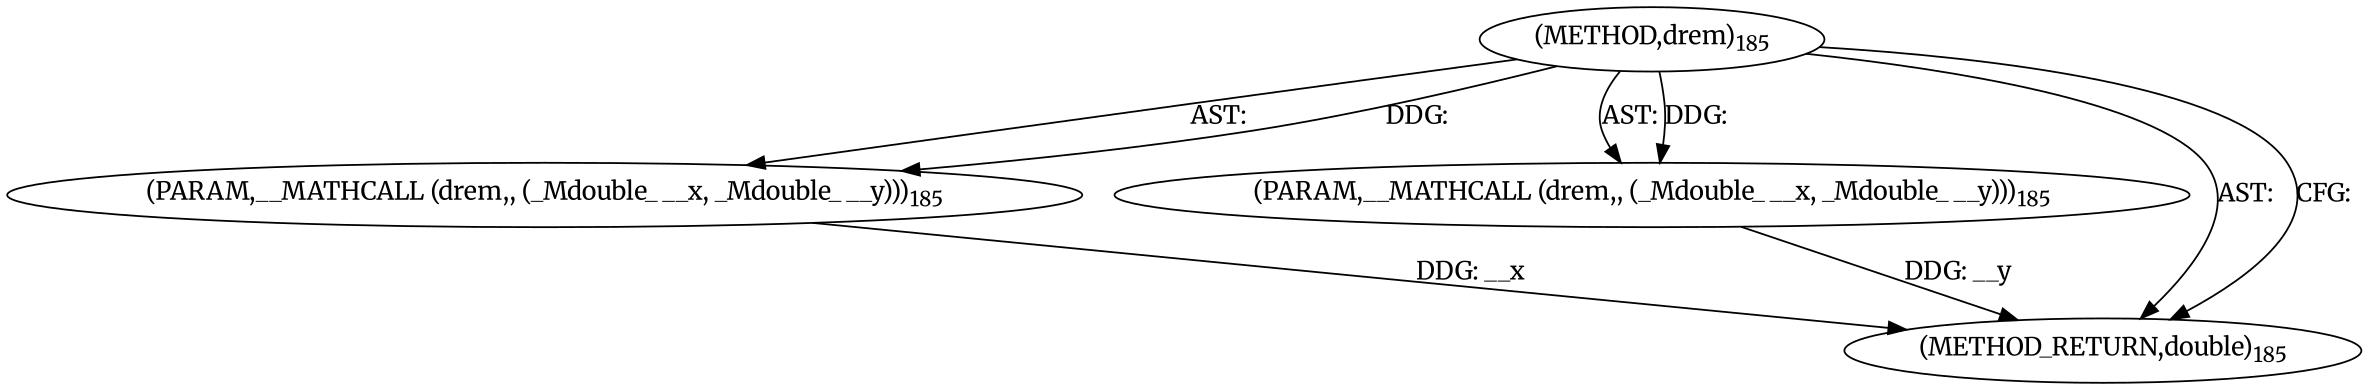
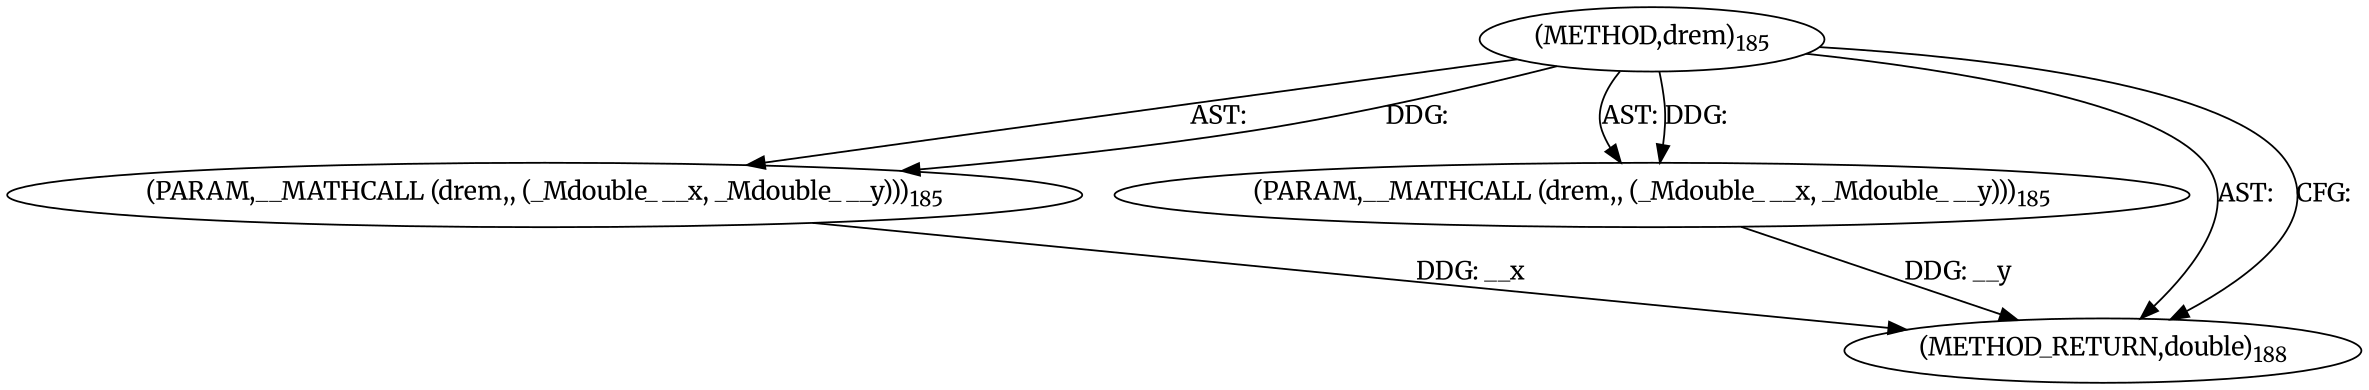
(2270, 348) -> (2270, 348)
